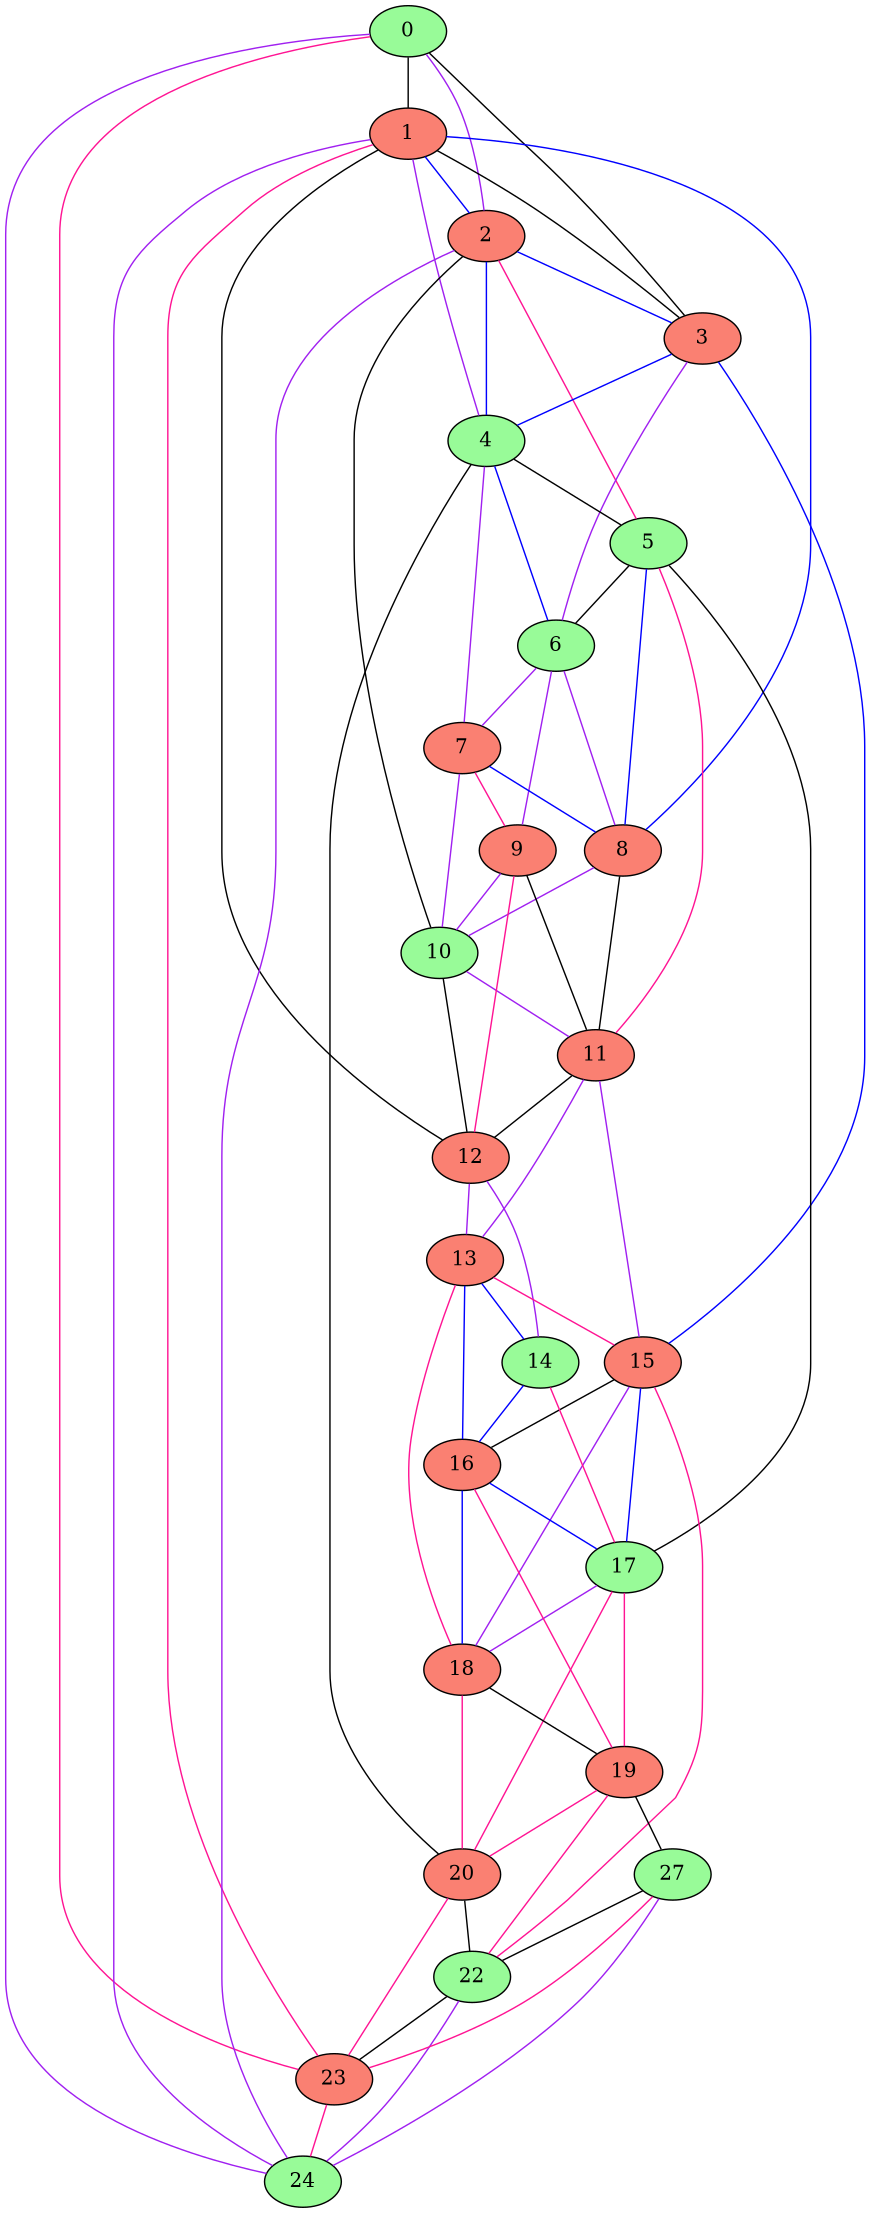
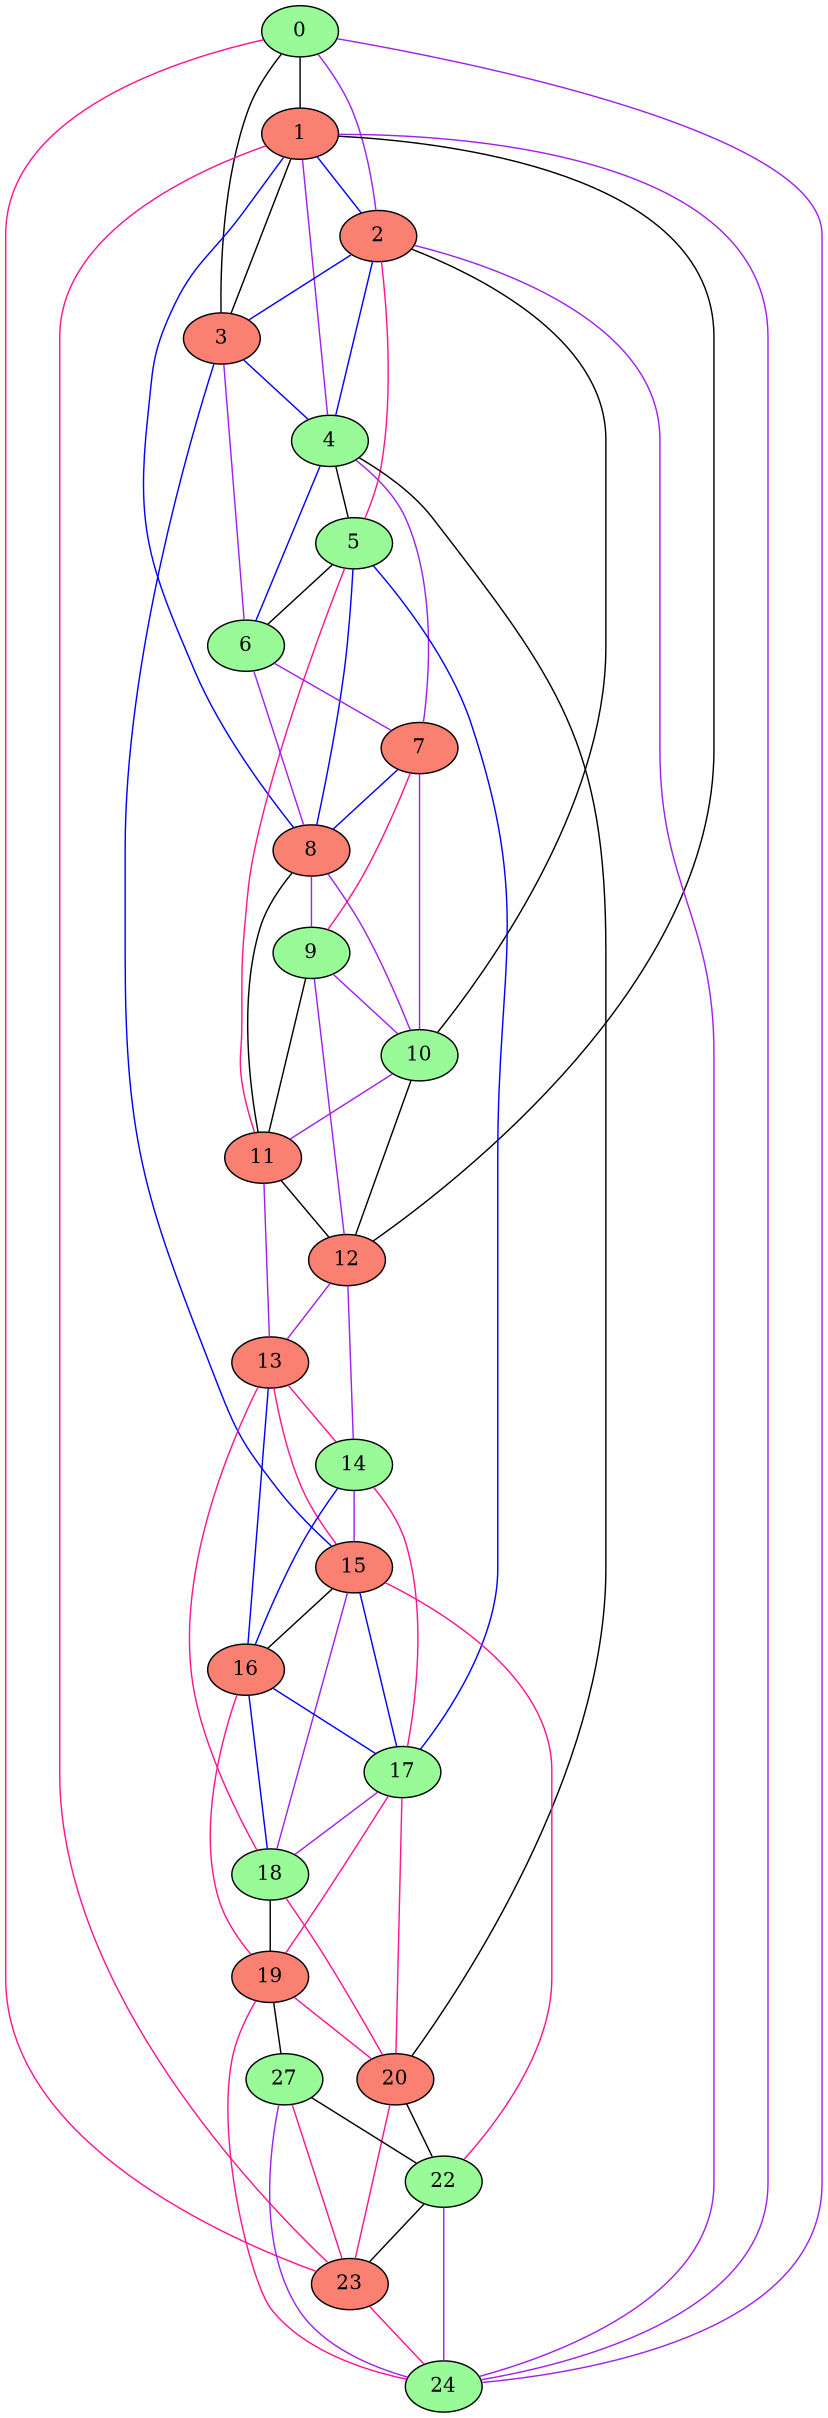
(537, 748) -> (311, 902)
(518, 850) -> (311, 953)
(494, 1004) -> (328, 1100)
(811, 1072) -> (499, 1120)
(619, 1209) -> (354, 1516)
(503, 1311) -> (312, 1414)
(462, 1670) -> (270, 1874)
(548, 1874) -> (241, 2221)
